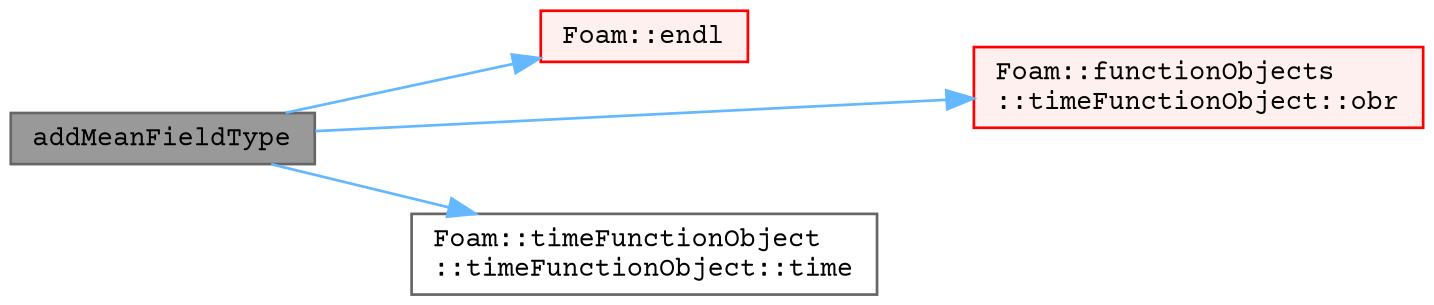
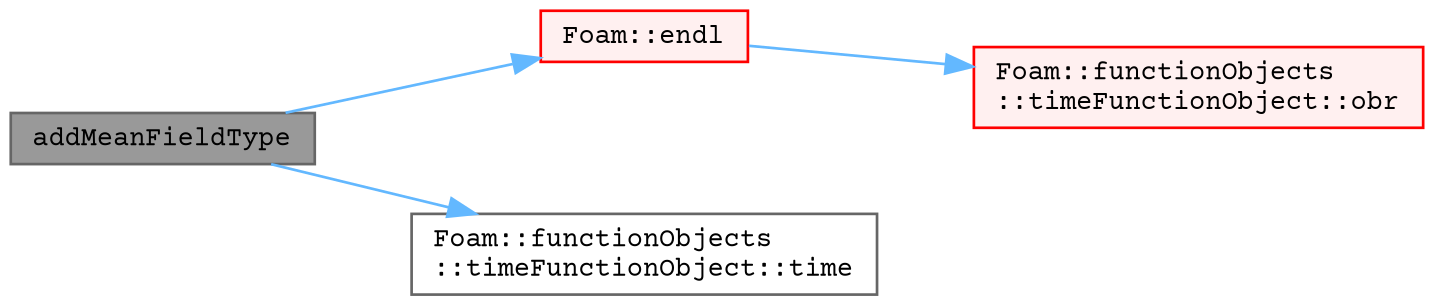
(631, 115) -> (847, 55)
(644, 254) -> (644, 254)
